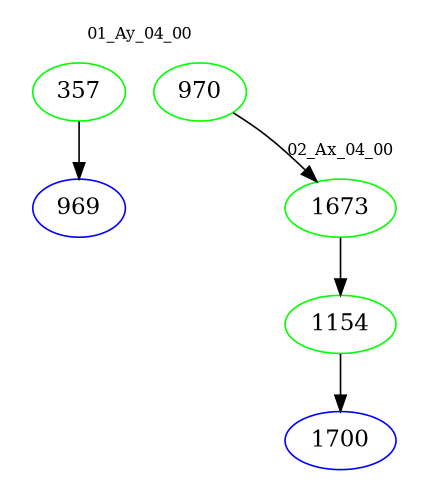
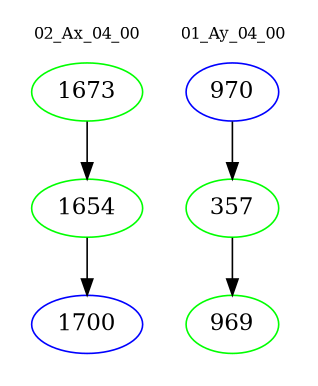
(200, 92) -> (232, 92)
(283, 149) -> (232, 142)
(79, 208) -> (232, 324)
(341, 324) -> (87, 208)
